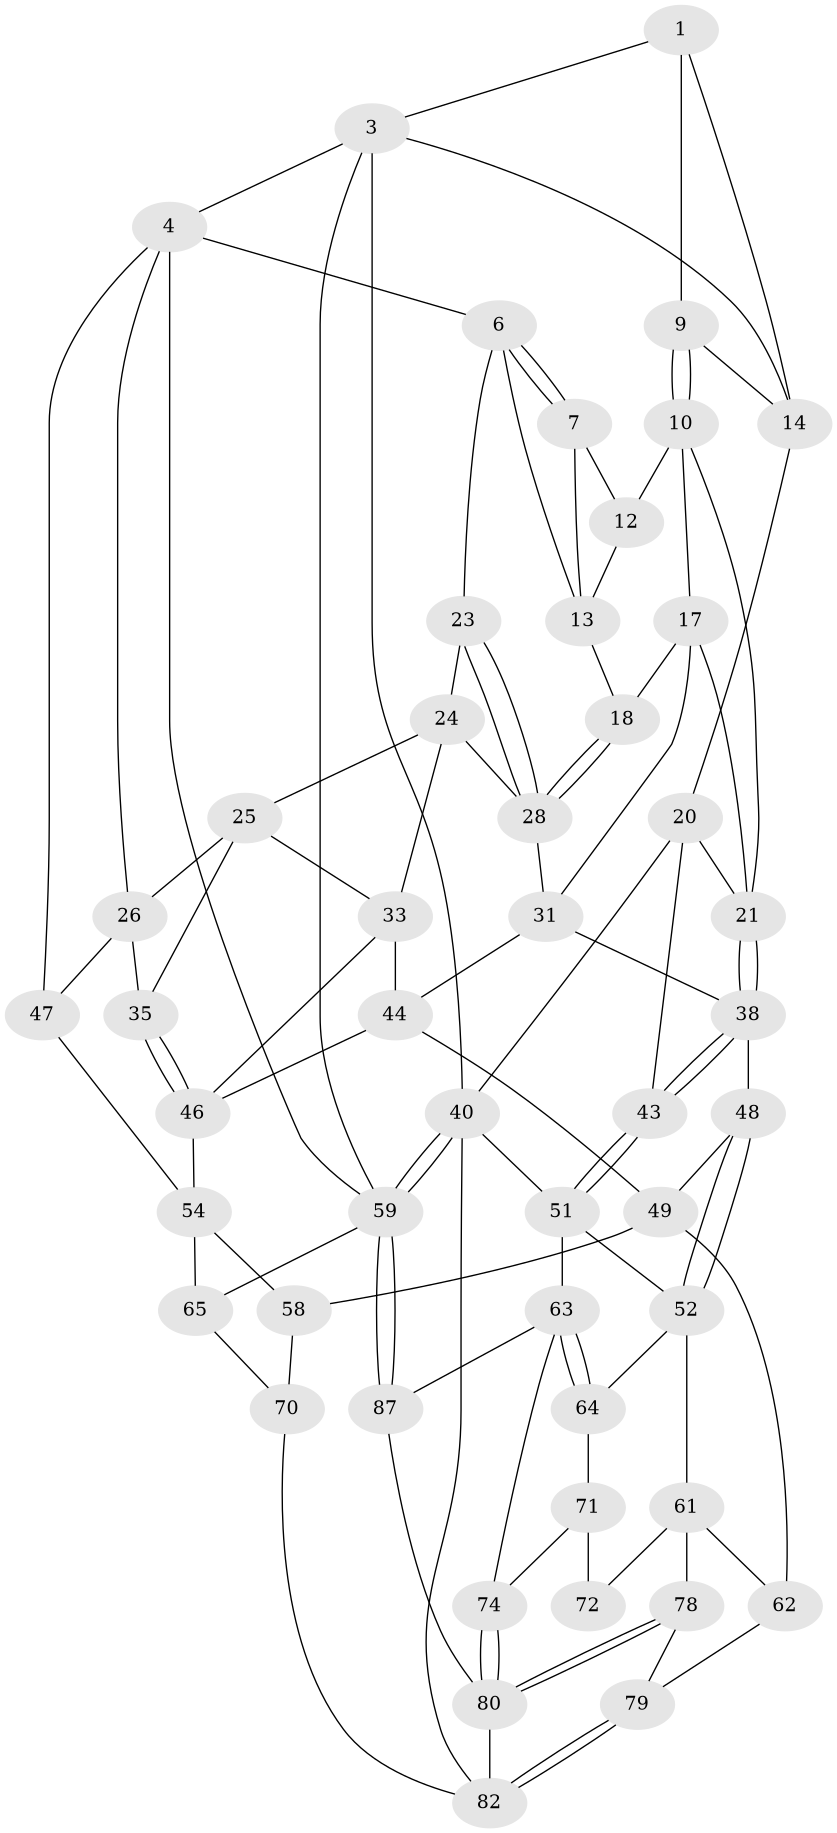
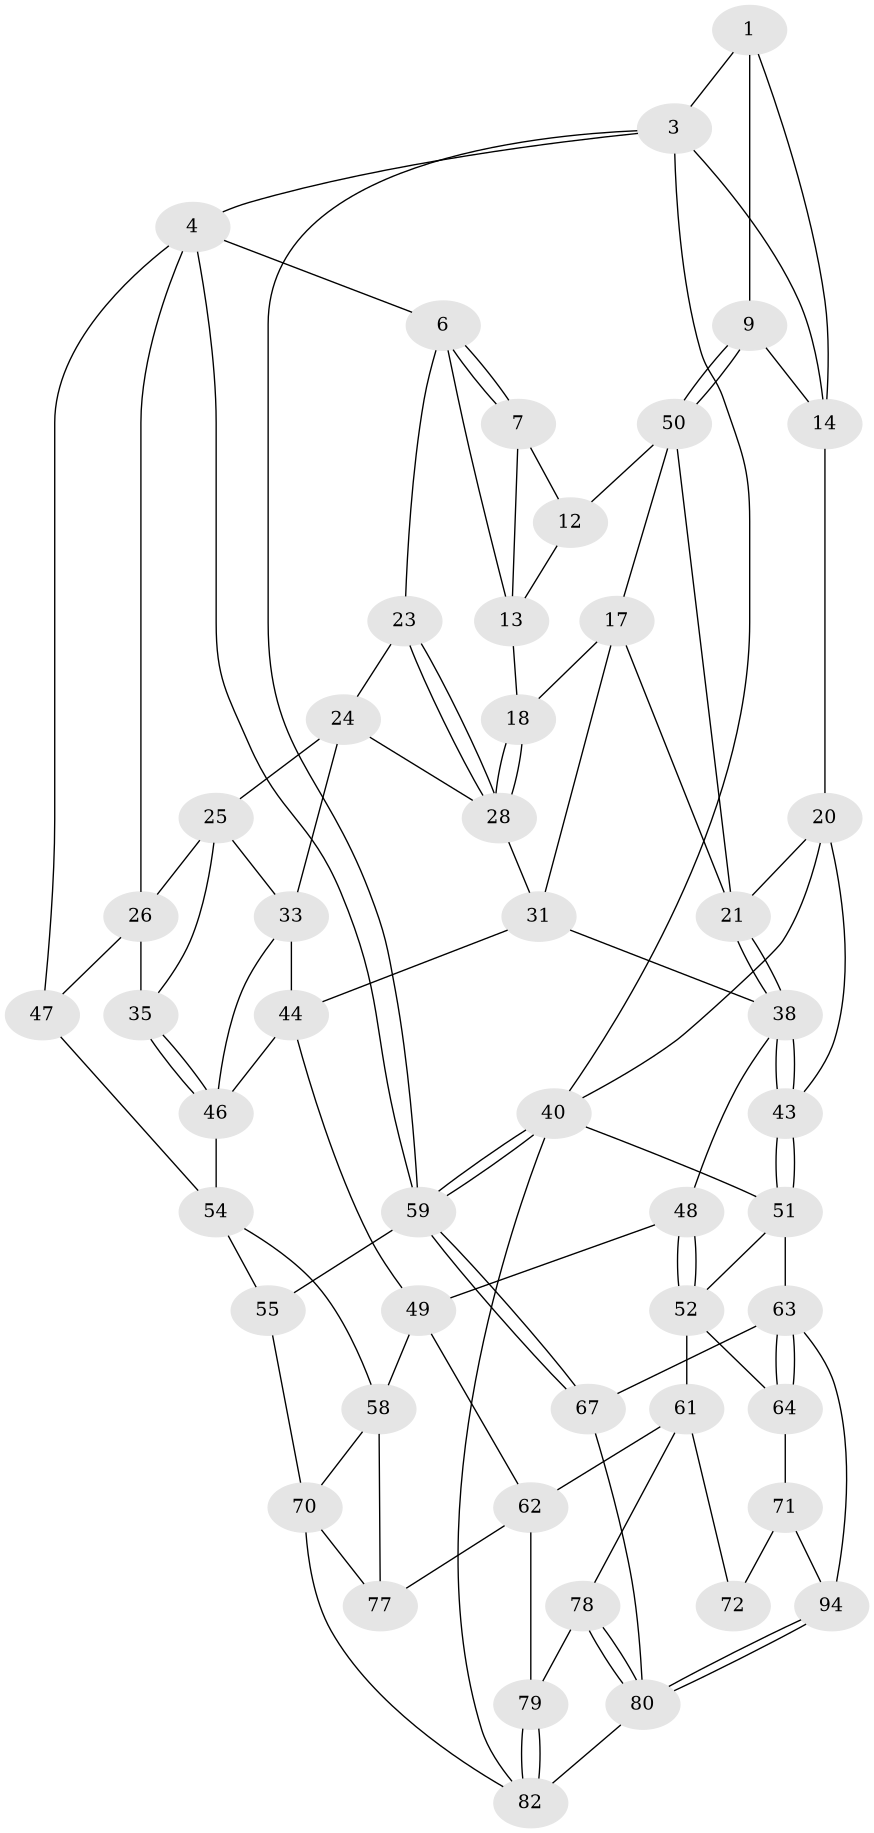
(681, 424) -> (674, 424)
(196, 1311) -> (268, 1311)
(386, 1409) -> (588, 1409)
none -> (380, 1606)
(490, 1606) -> (832, 1606)
